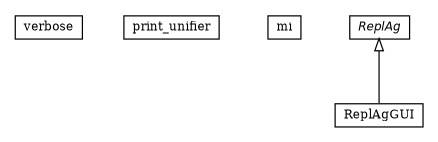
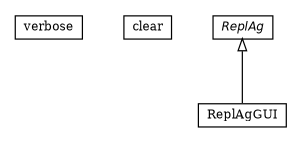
none -> (147, 27)
(172, 27) -> none
(284, 27) -> none
